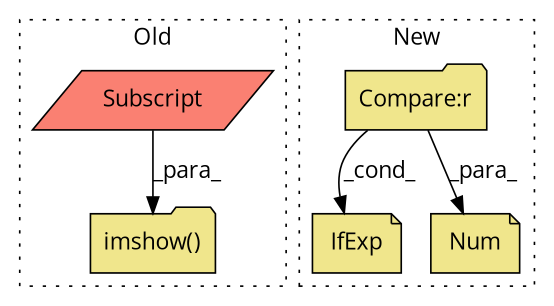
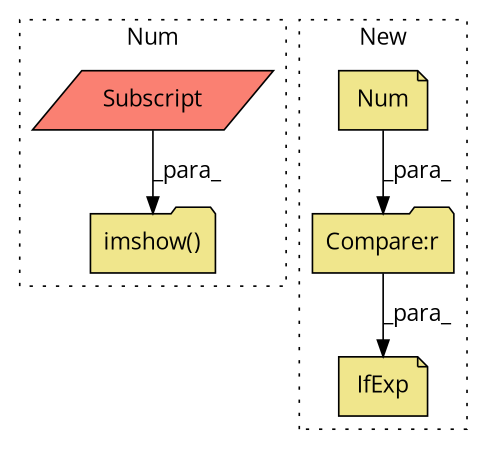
(153, 39) -> (153, 39)
(442, 164) -> (383, 164)
(380, 172) -> (418, 315)
